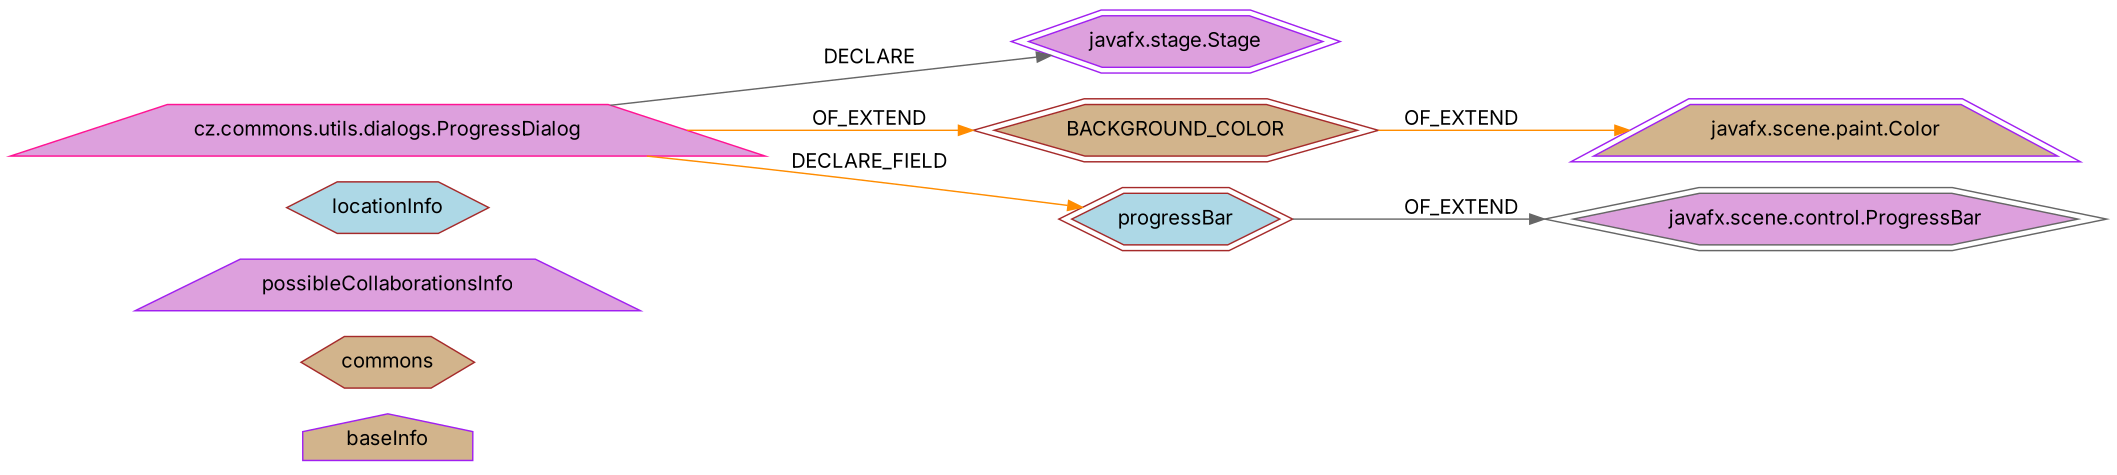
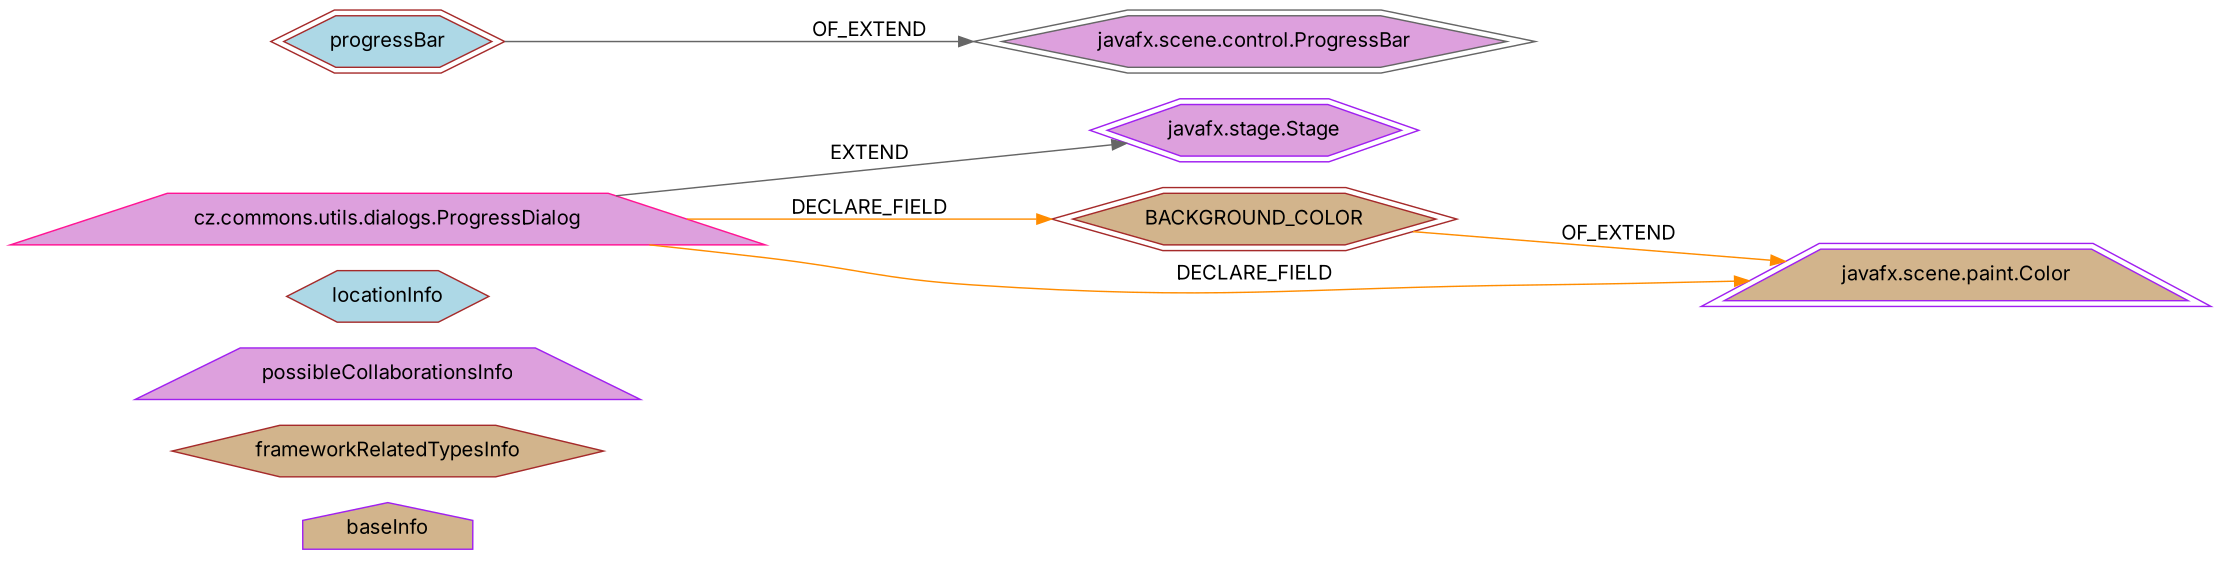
(869, 58) -> (869, 154)
(869, 120) -> (869, 208)
(857, 180) -> (1191, 293)
(388, 362) -> (388, 451)
